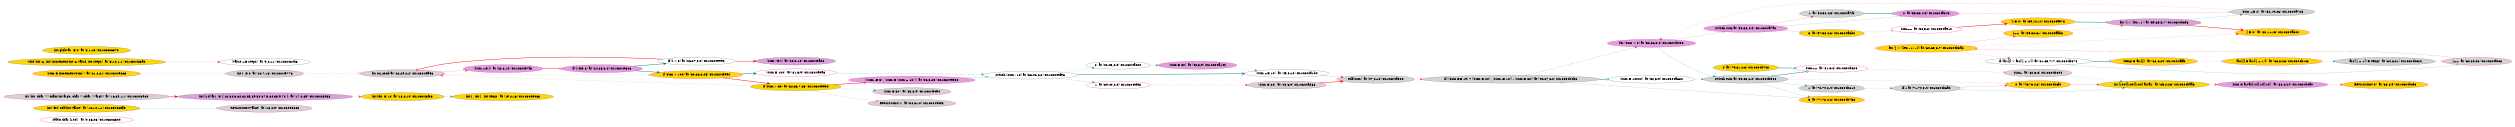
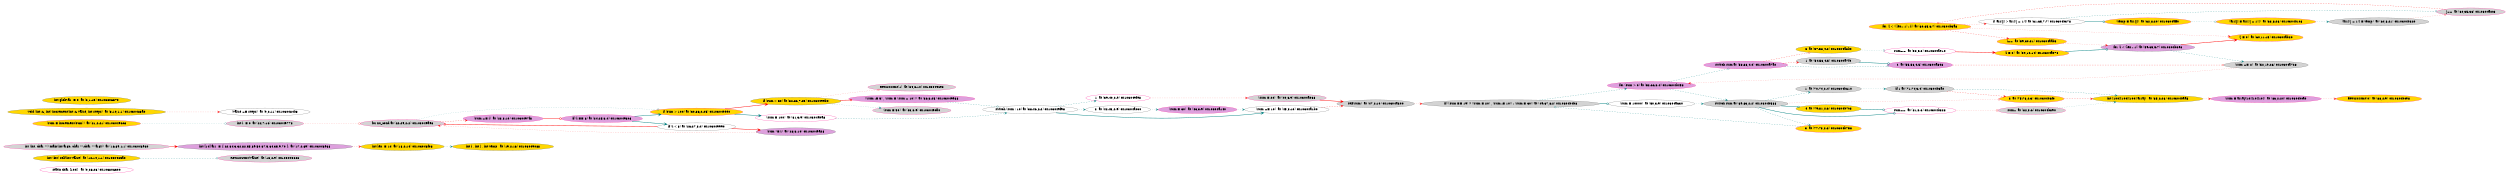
(598, 81) -> (598, 132)
none -> (1789, 106)
